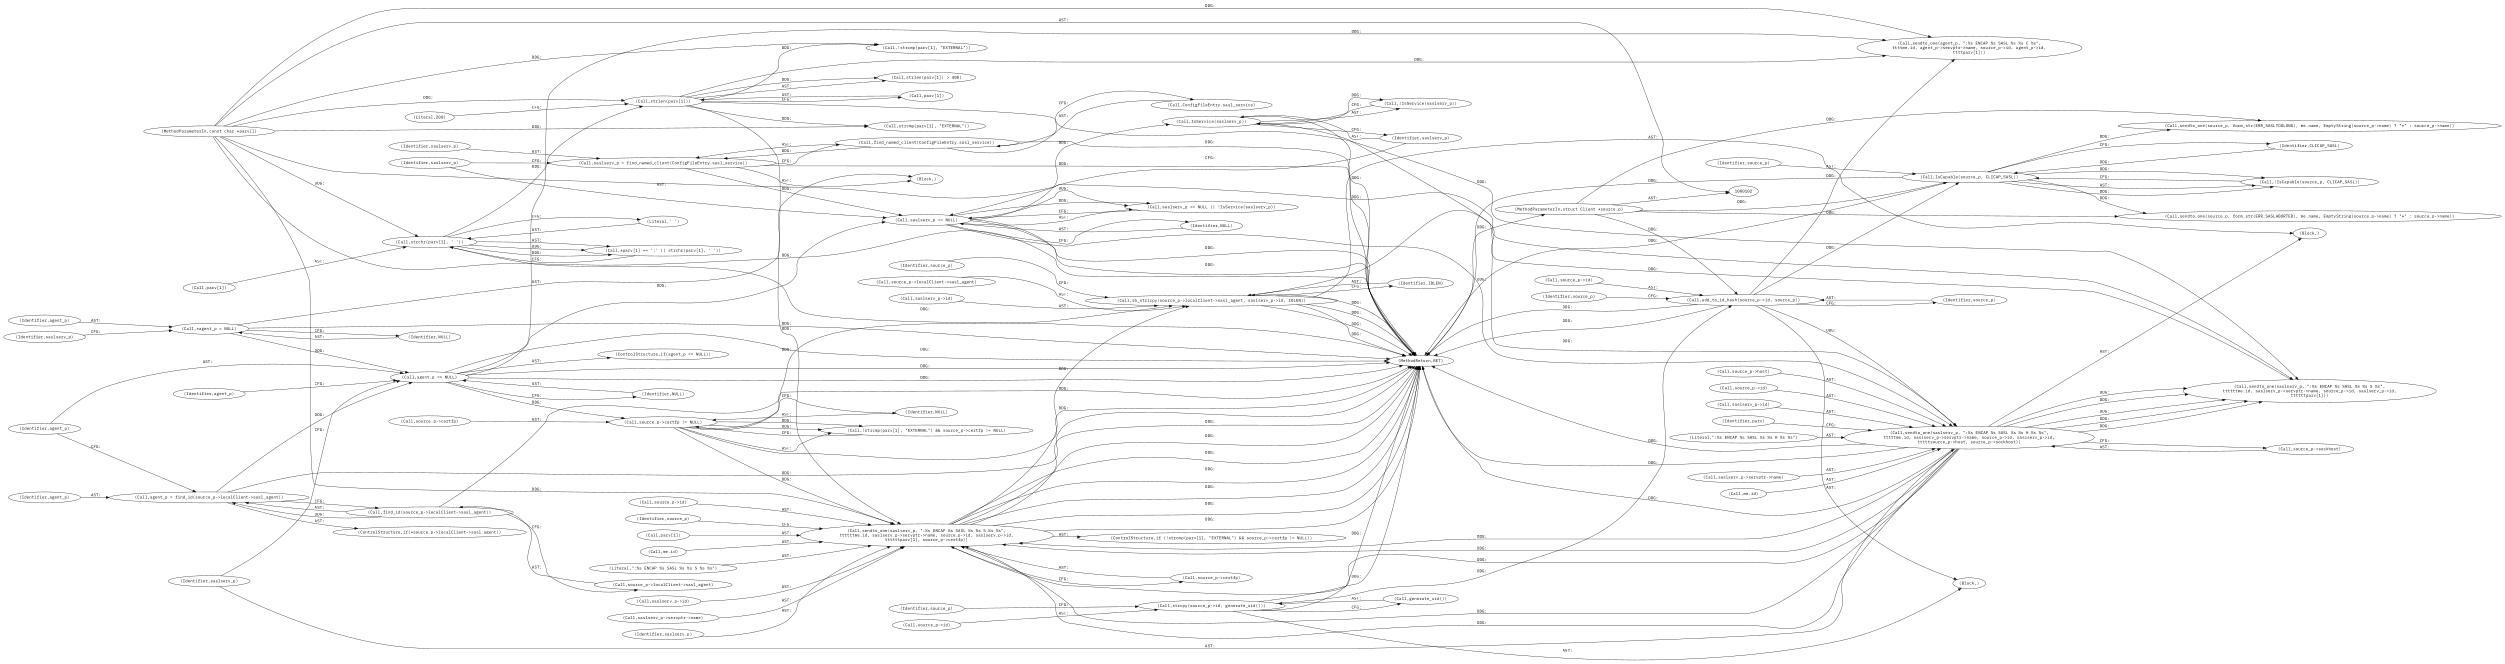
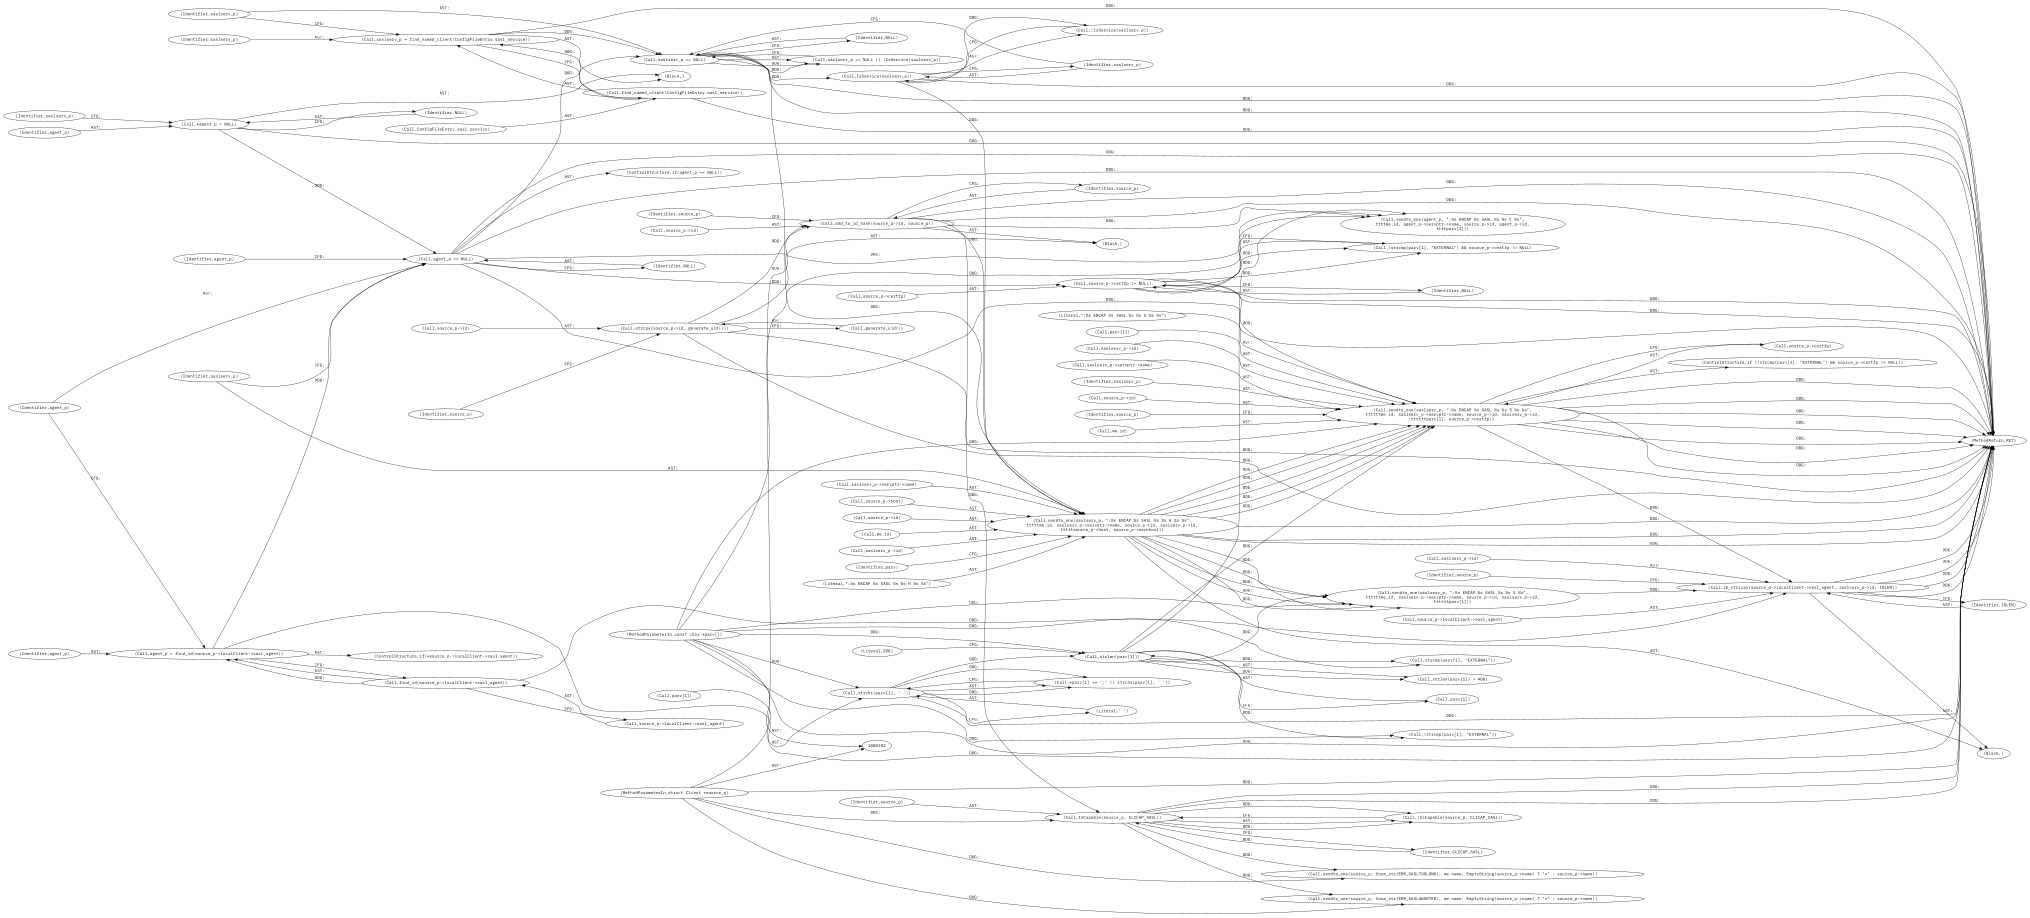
(1060, 111) -> none
(1473, 268) -> (1511, 780)
(2310, 449) -> none
